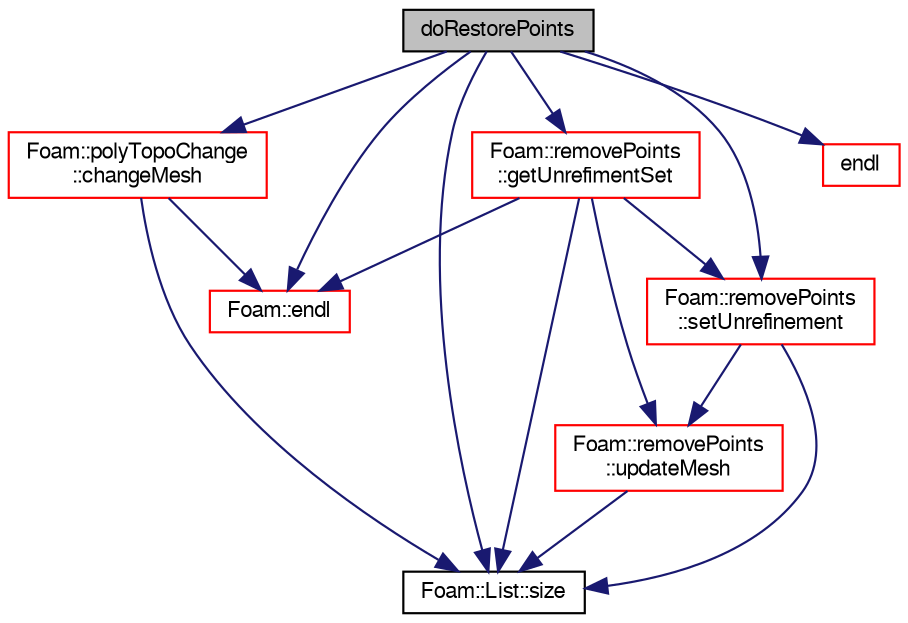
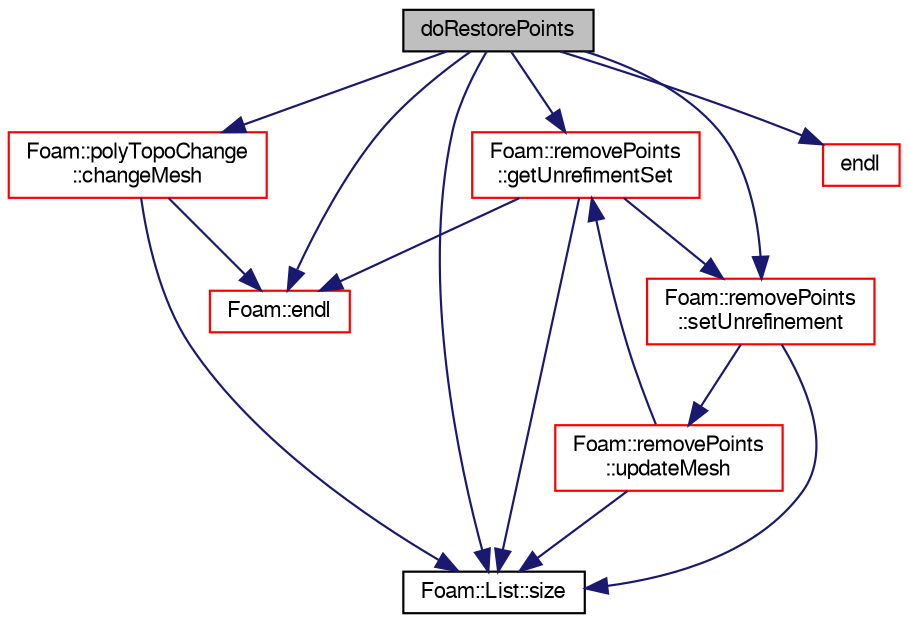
(615, 302) -> (621, 324)
